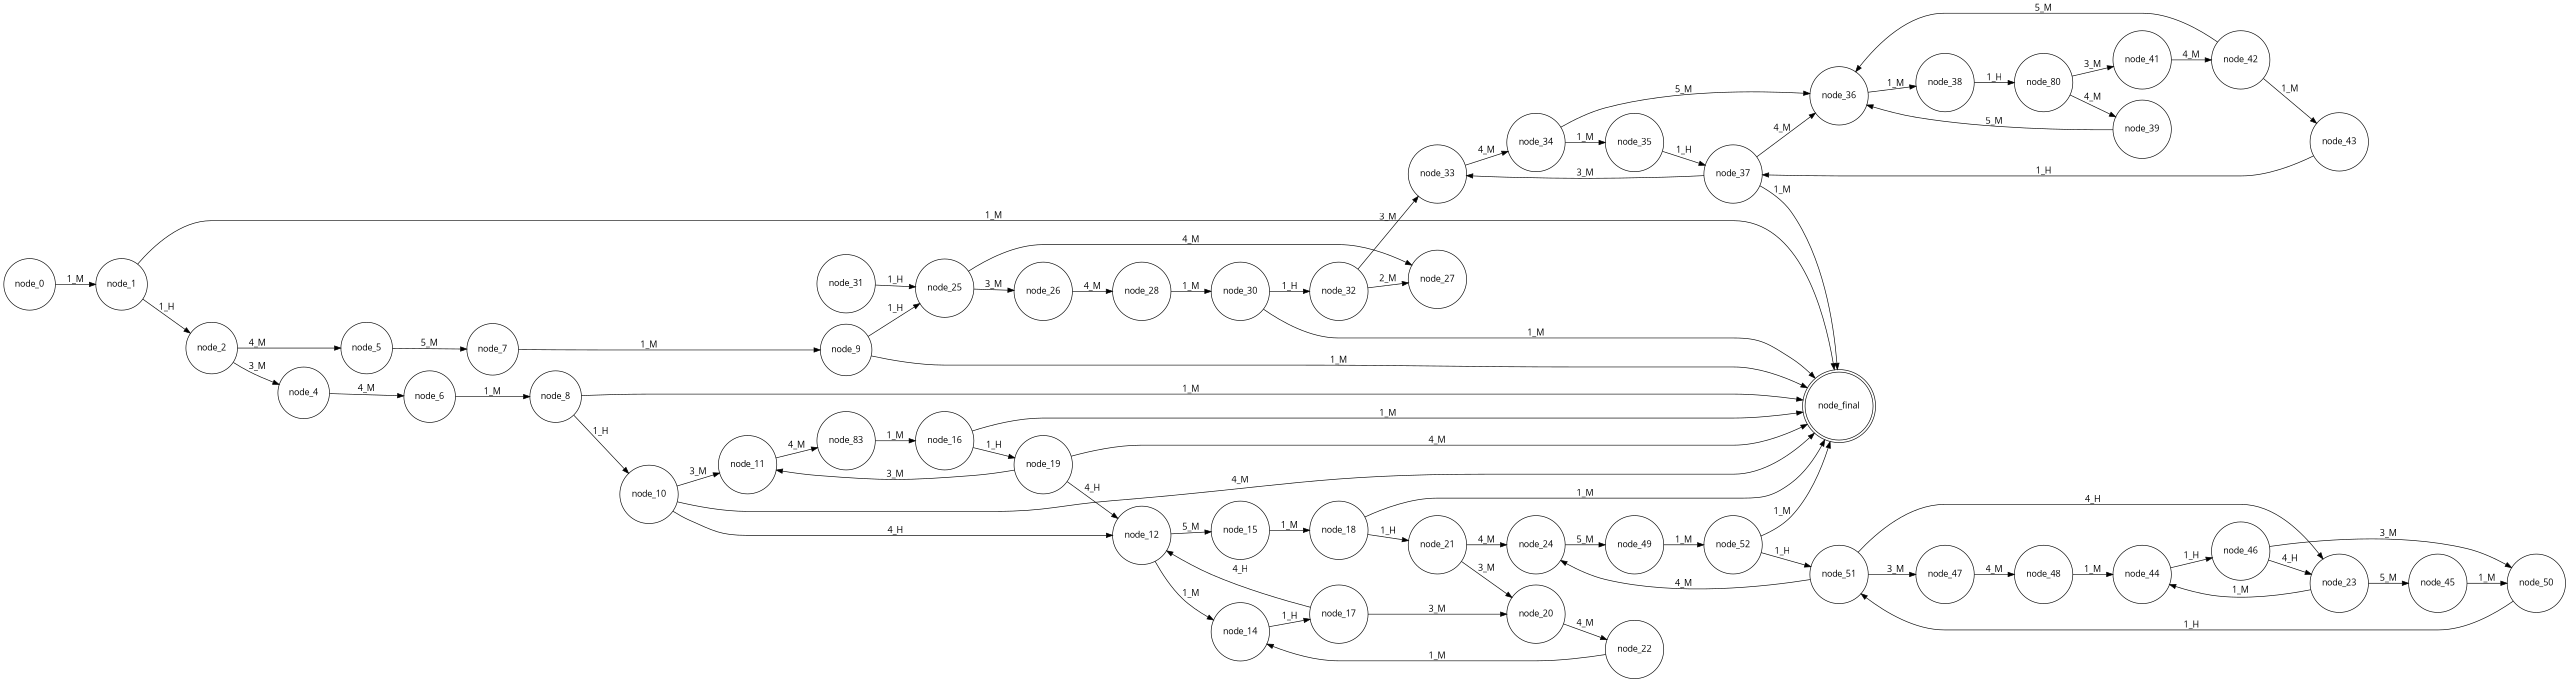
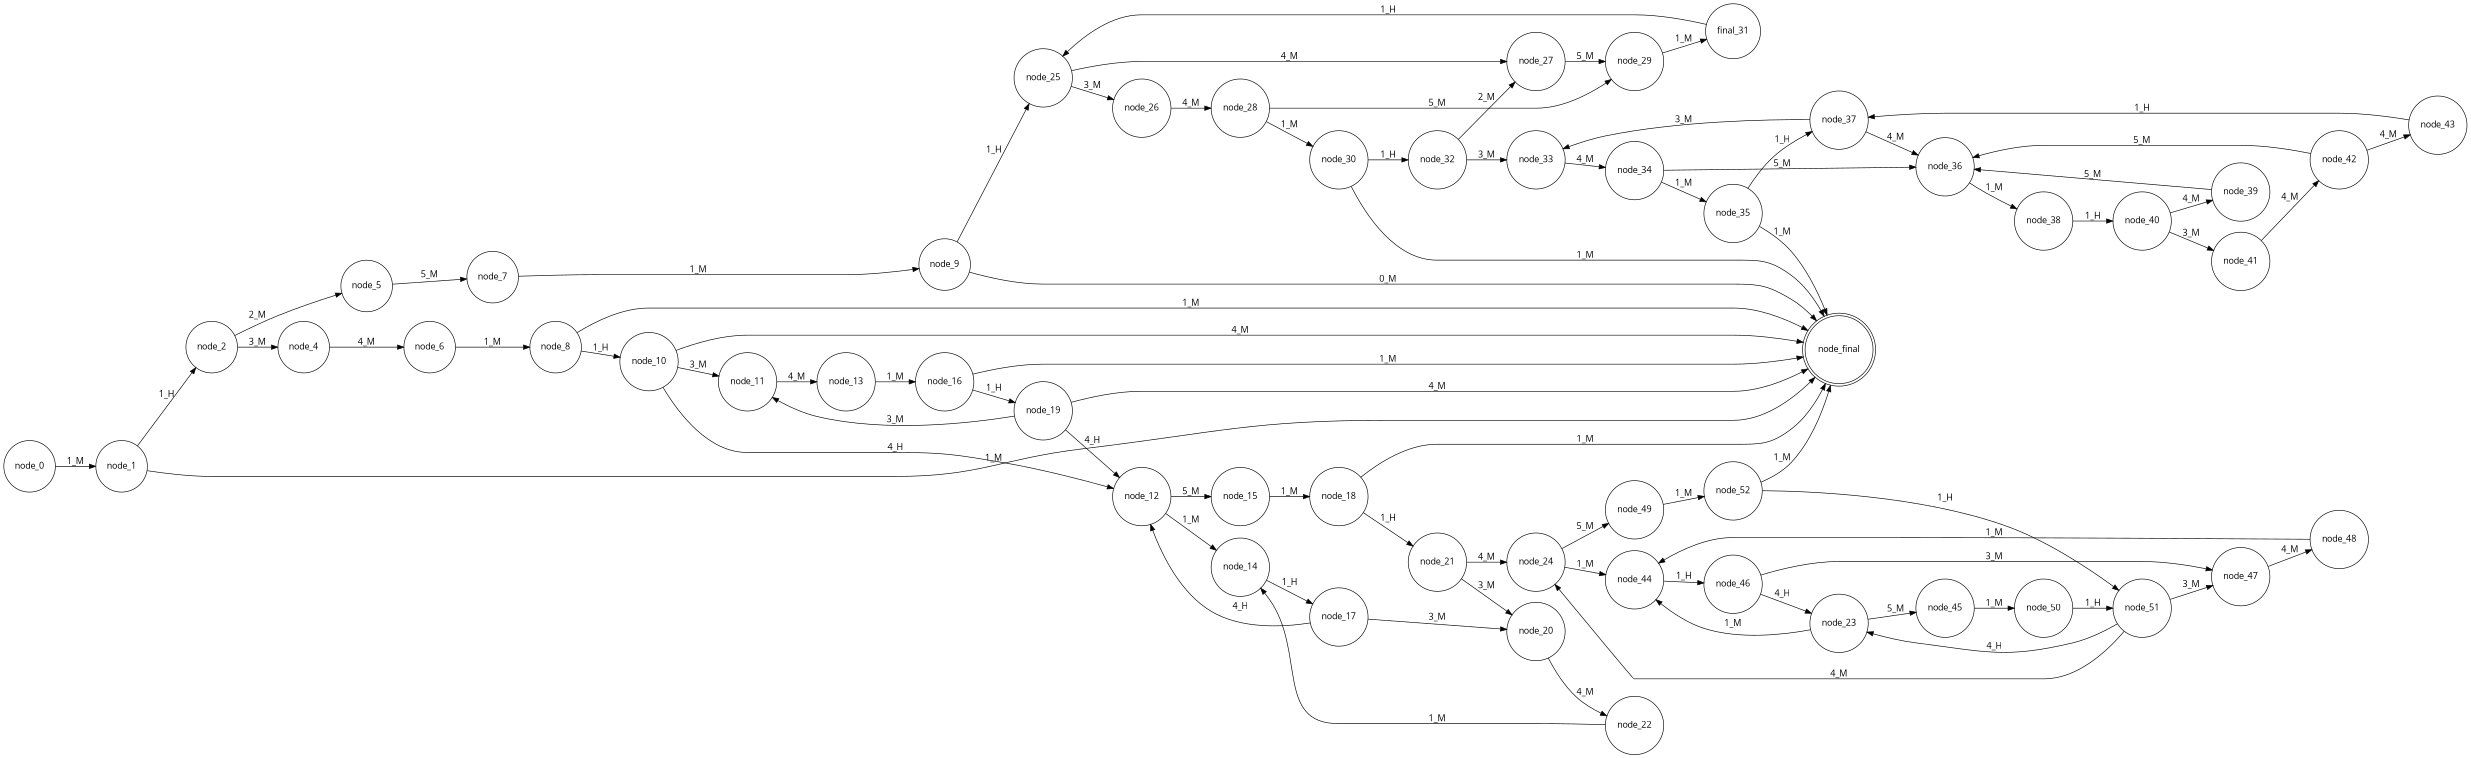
none -> (1635, 62)
(2044, 83) -> (2142, 221)
(2290, 89) -> (2389, 135)
(1817, 265) -> (1799, 262)
(846, 284) -> (1733, 31)
(258, 343) -> (258, 315)
(1339, 360) -> (1388, 279)
(846, 441) -> (846, 382)
(2390, 539) -> (1983, 562)
none -> (1582, 570)
